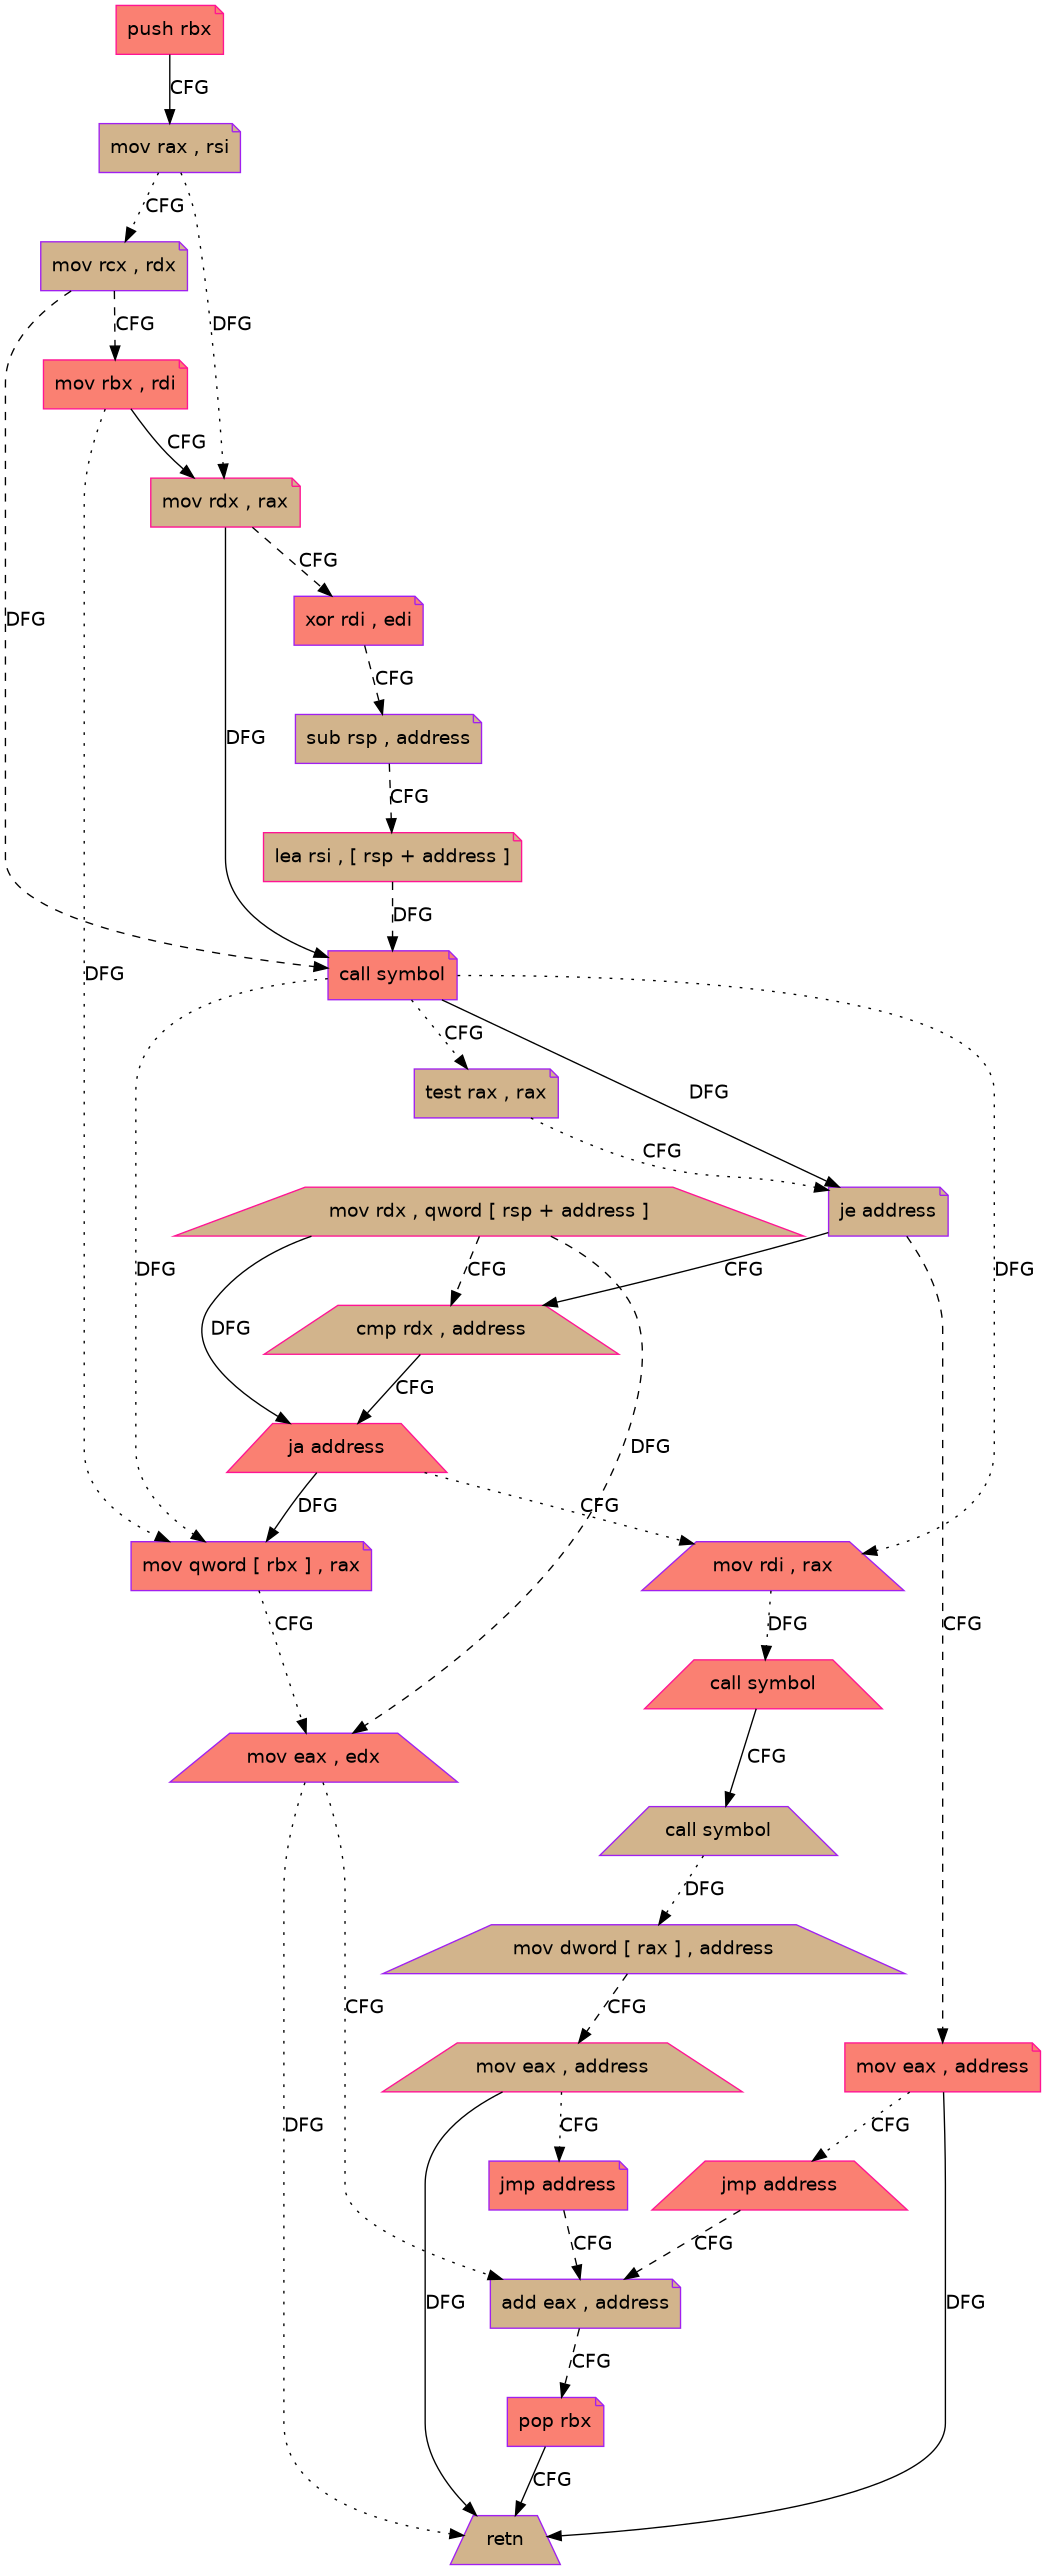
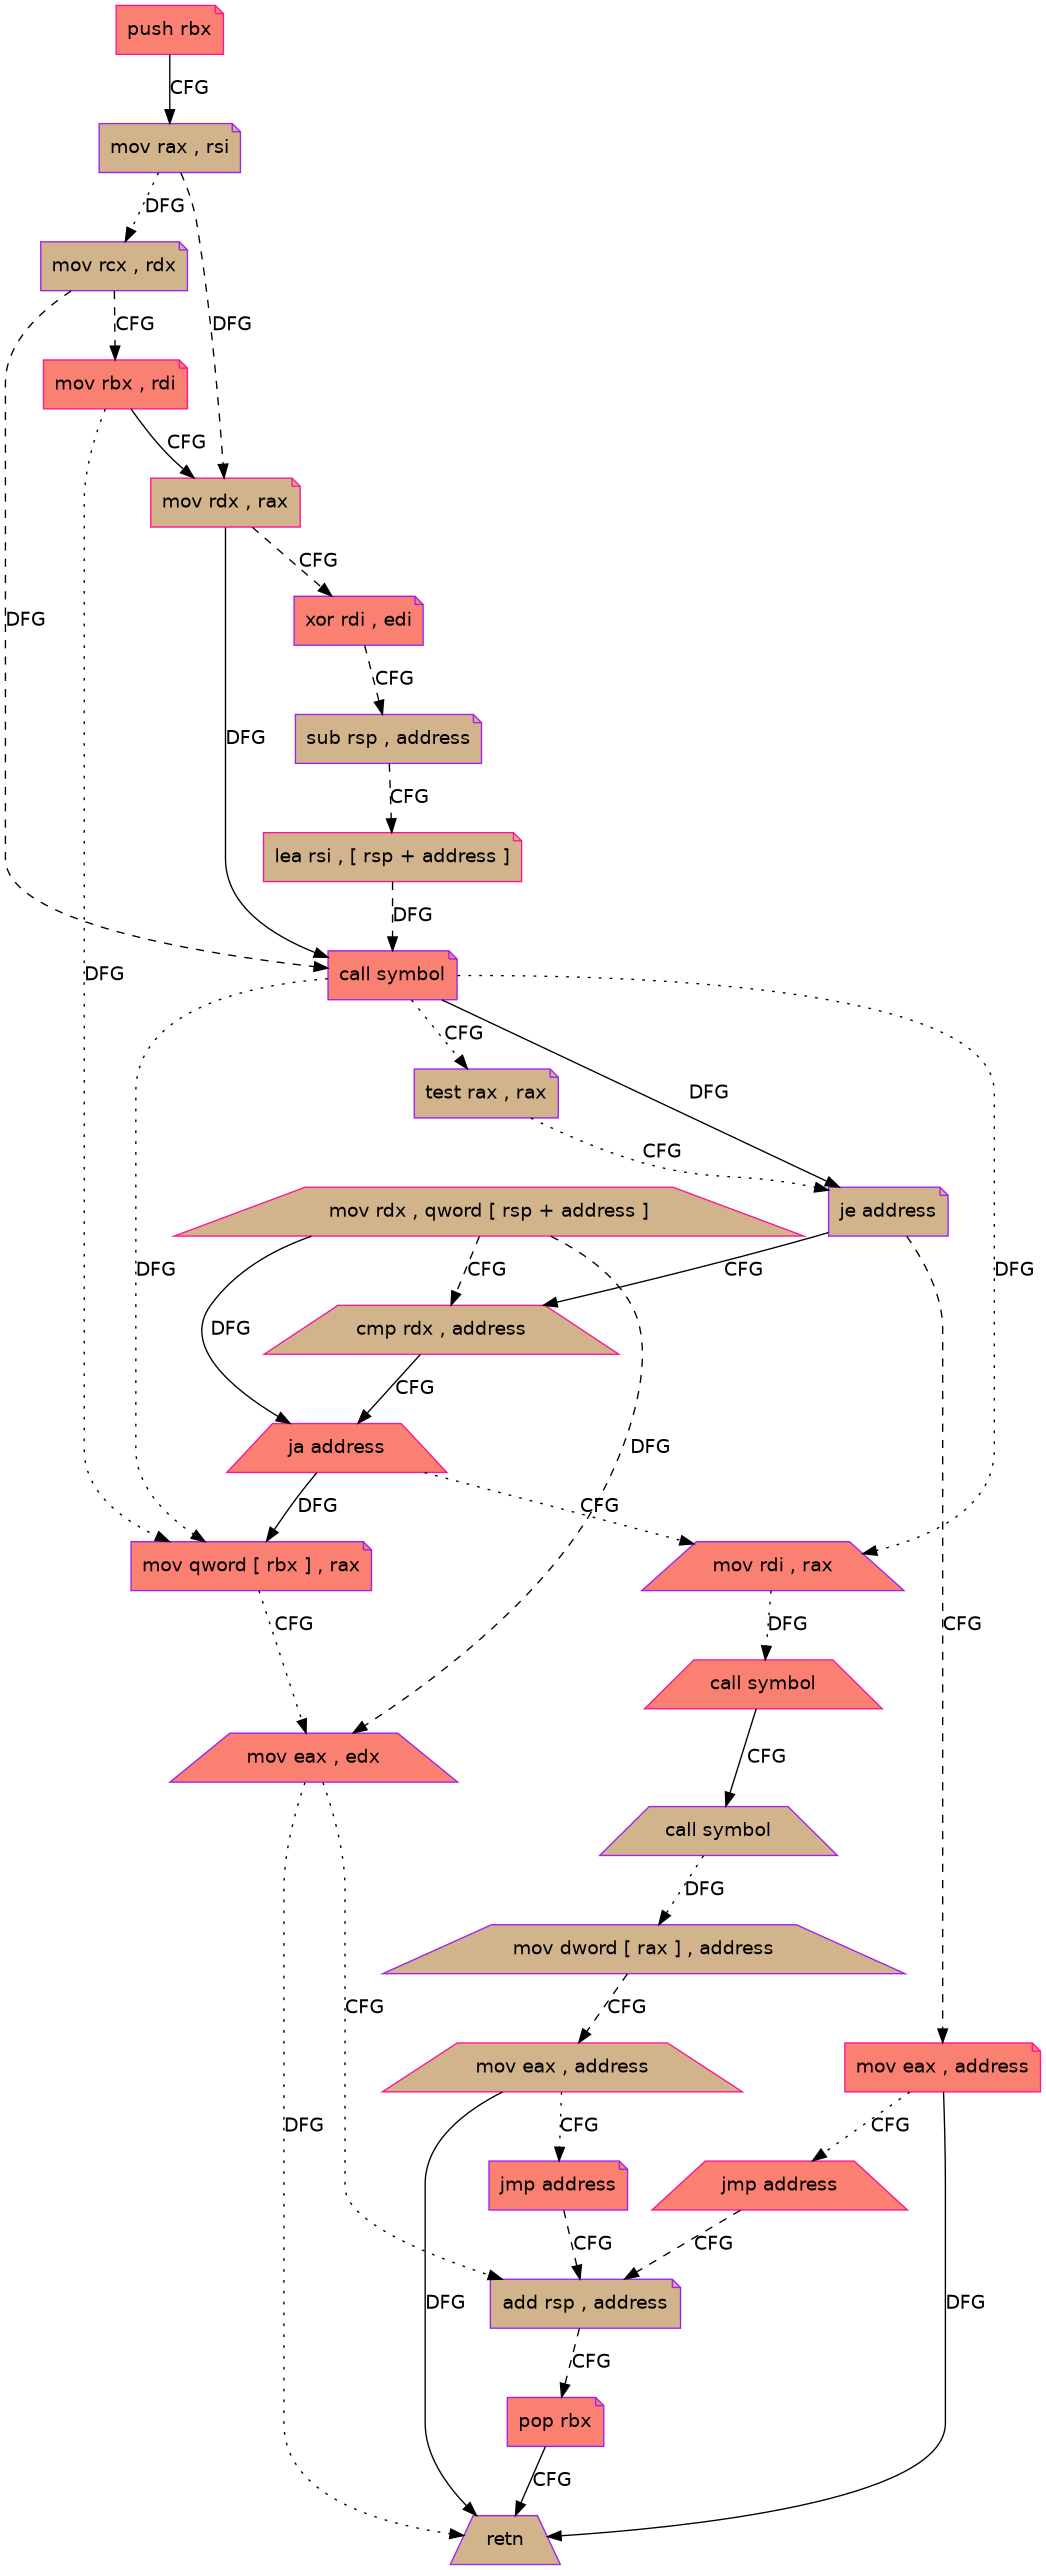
(165, 207) -> (165, 207)
(210, 317) -> (210, 317)
(585, 2304) -> (585, 2304)
